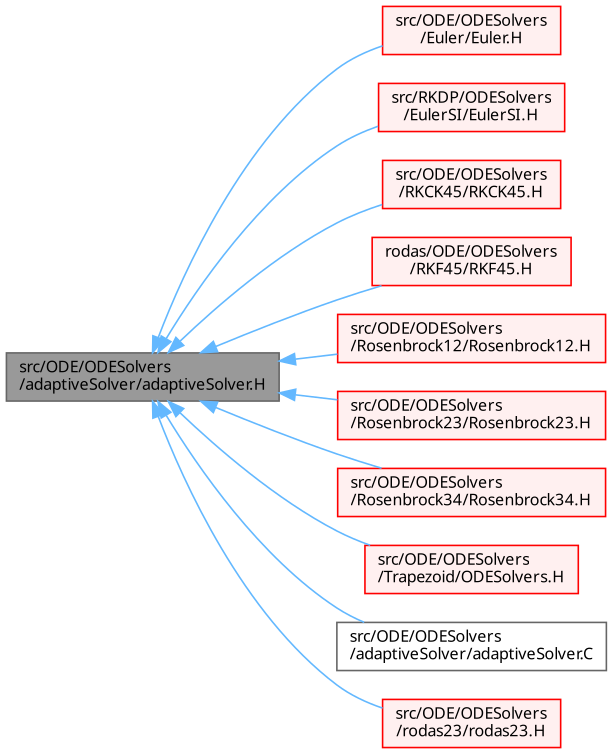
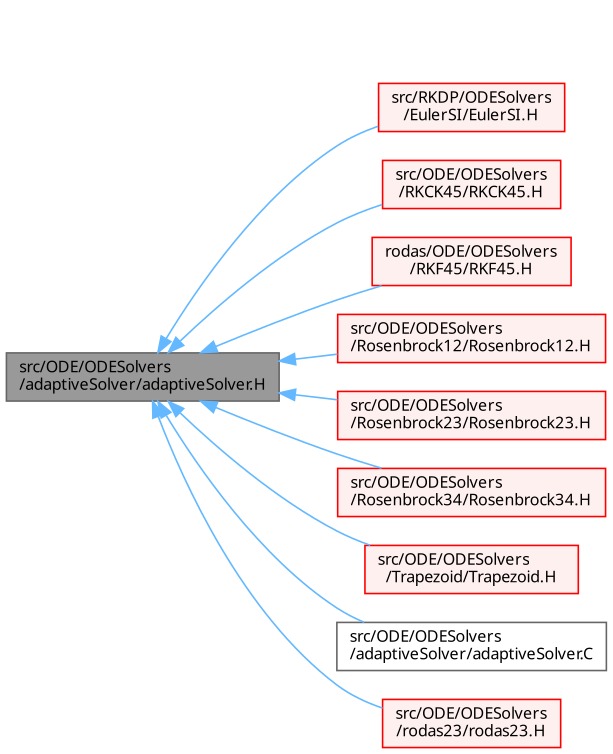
(472, 30) -> none
(472, 569) -> (472, 569)
